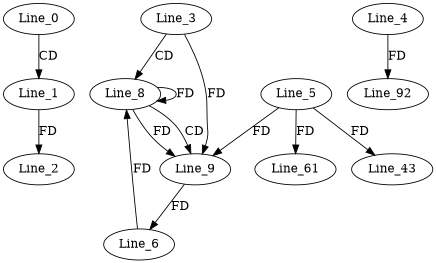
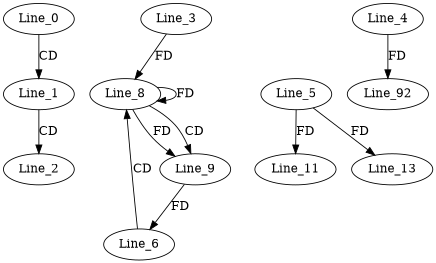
(164, 57) -> (164, 57)
(205, 88) -> none
(249, 129) -> none
(48, 132) -> (48, 132)
(143, 169) -> (143, 169)
(295, 169) -> (295, 169)
(392, 169) -> (392, 169)
